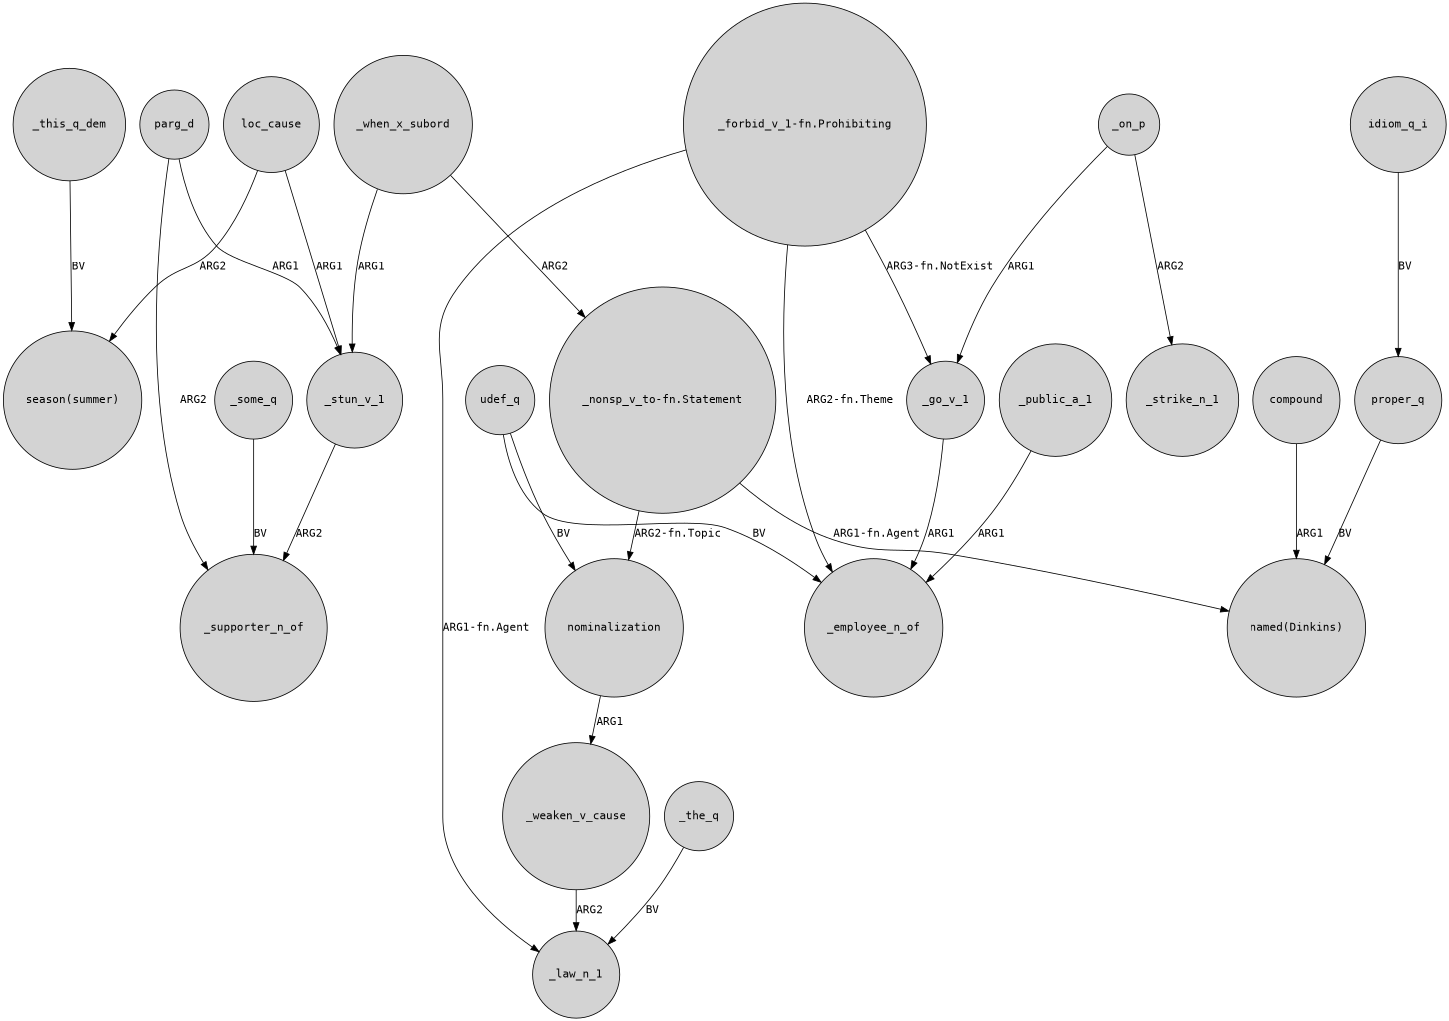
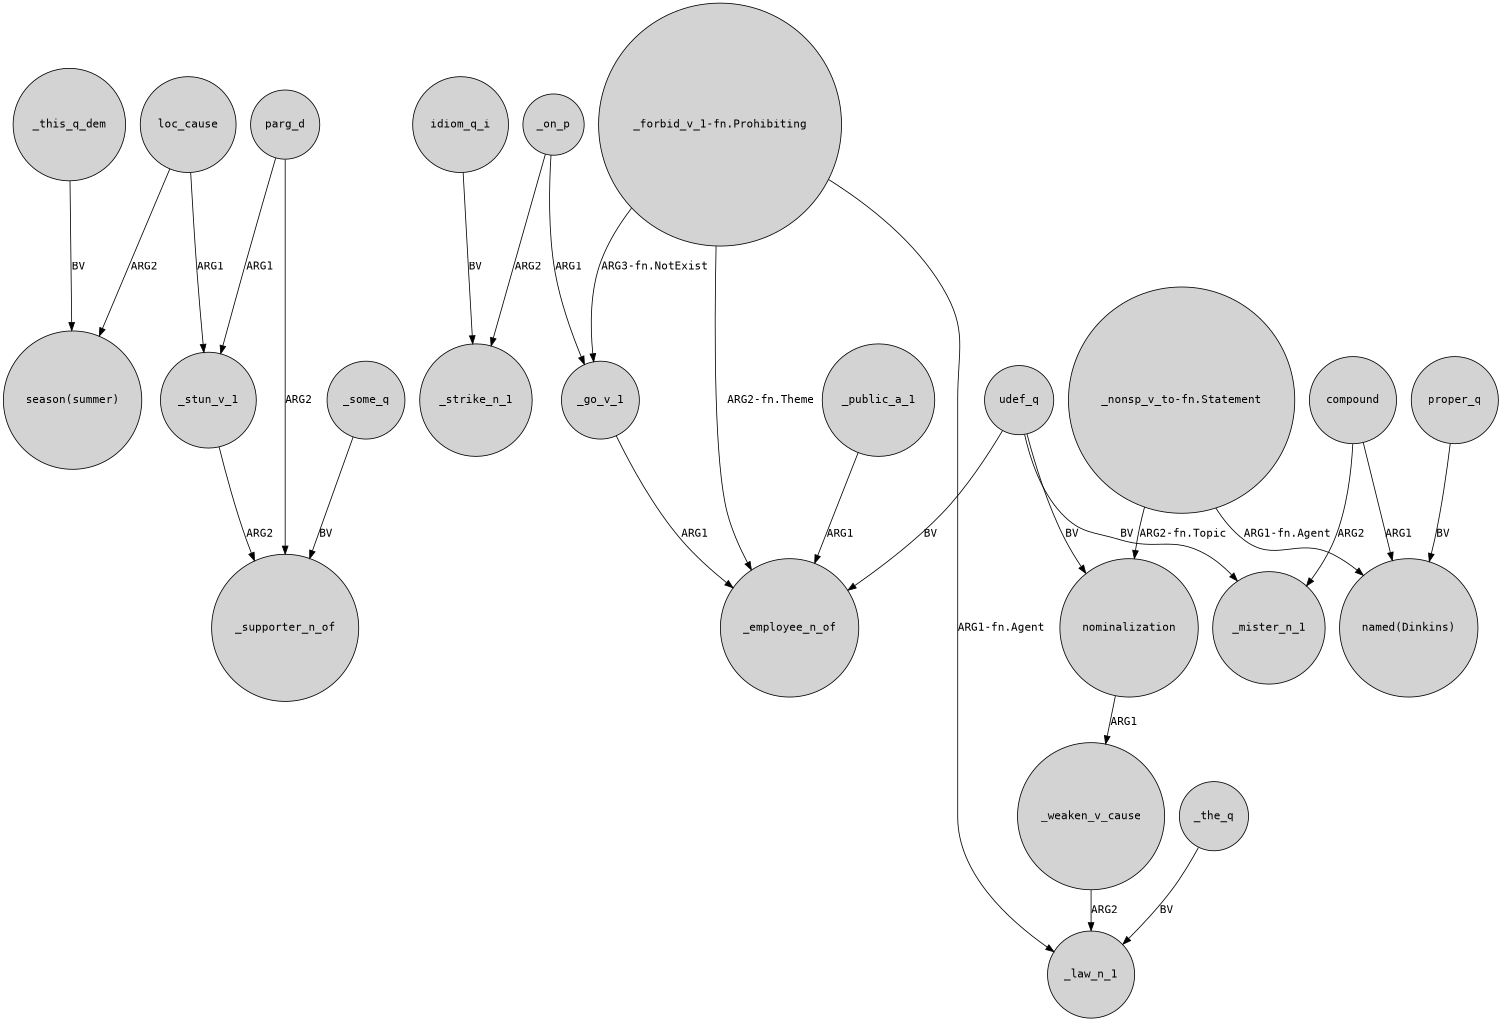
(403, 125) -> none
(1398, 260) -> (468, 254)
none -> (1269, 628)
